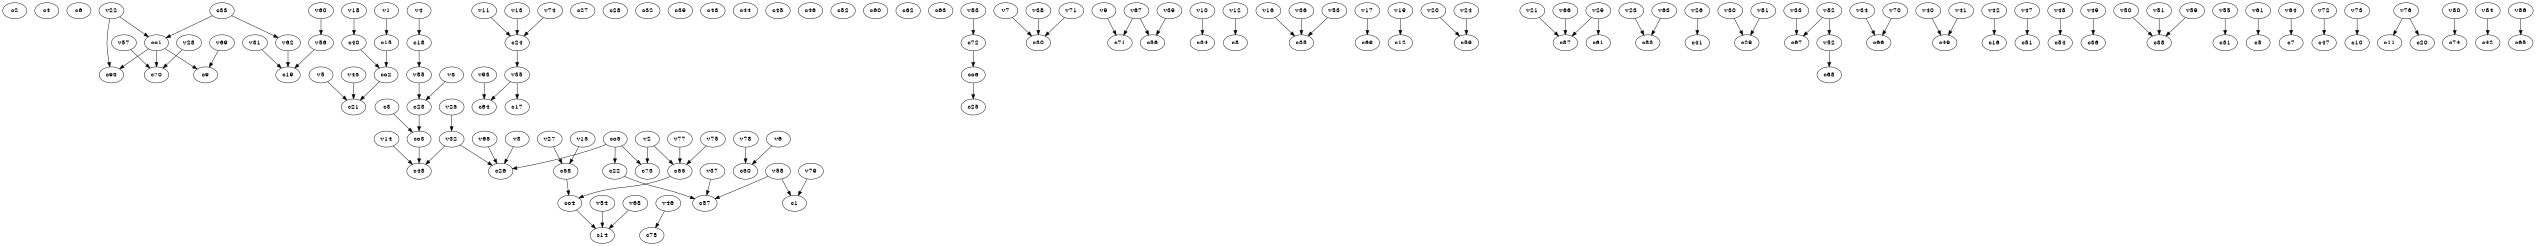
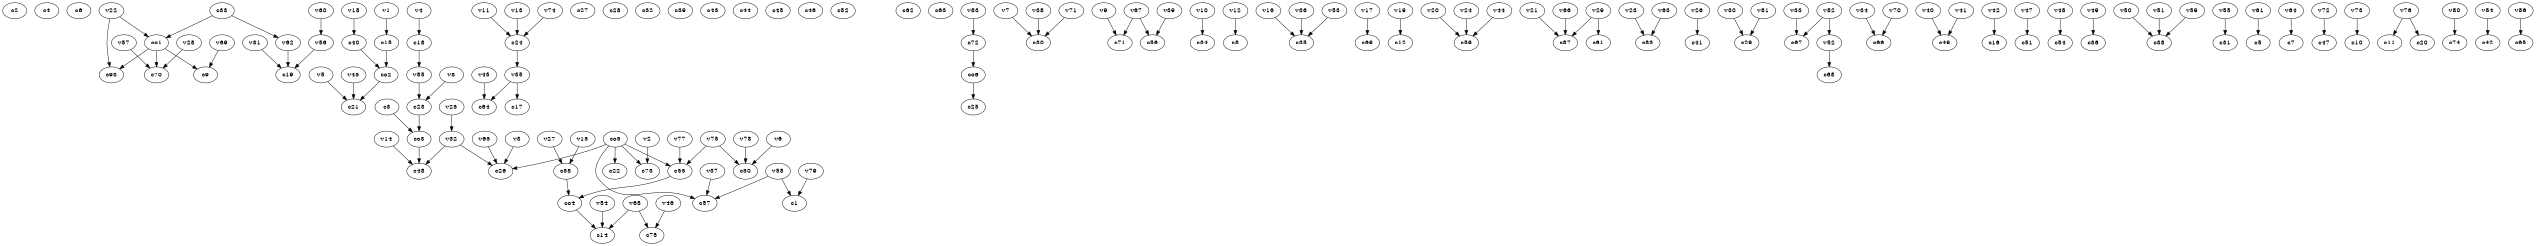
(876, 11) -> none
none -> (1499, 11)
(484, 75) -> (484, 75)
(662, 154) -> (644, 154)
none -> (728, 154)
(657, 187) -> (624, 194)
none -> (643, 217)
